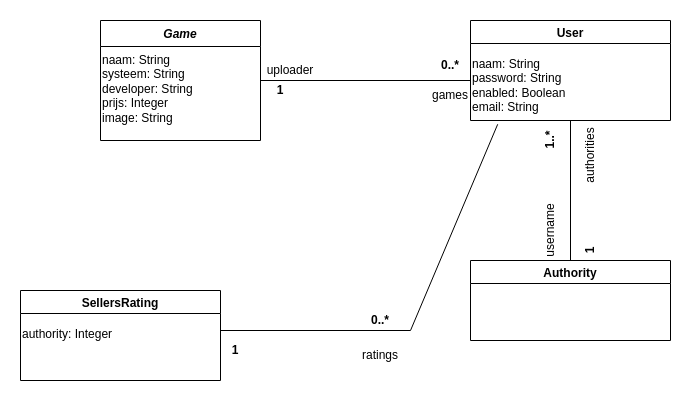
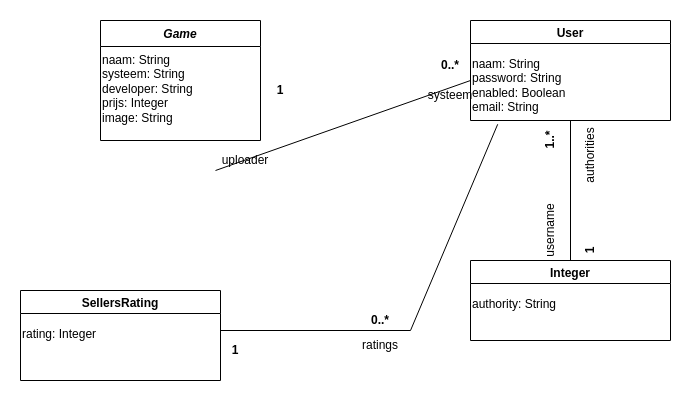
(291, 71) -> (246, 161)
(451, 96) -> (451, 96)
(570, 273) -> (570, 273)
none -> (571, 311)
(78, 335) -> (68, 335)
(381, 356) -> (381, 346)
